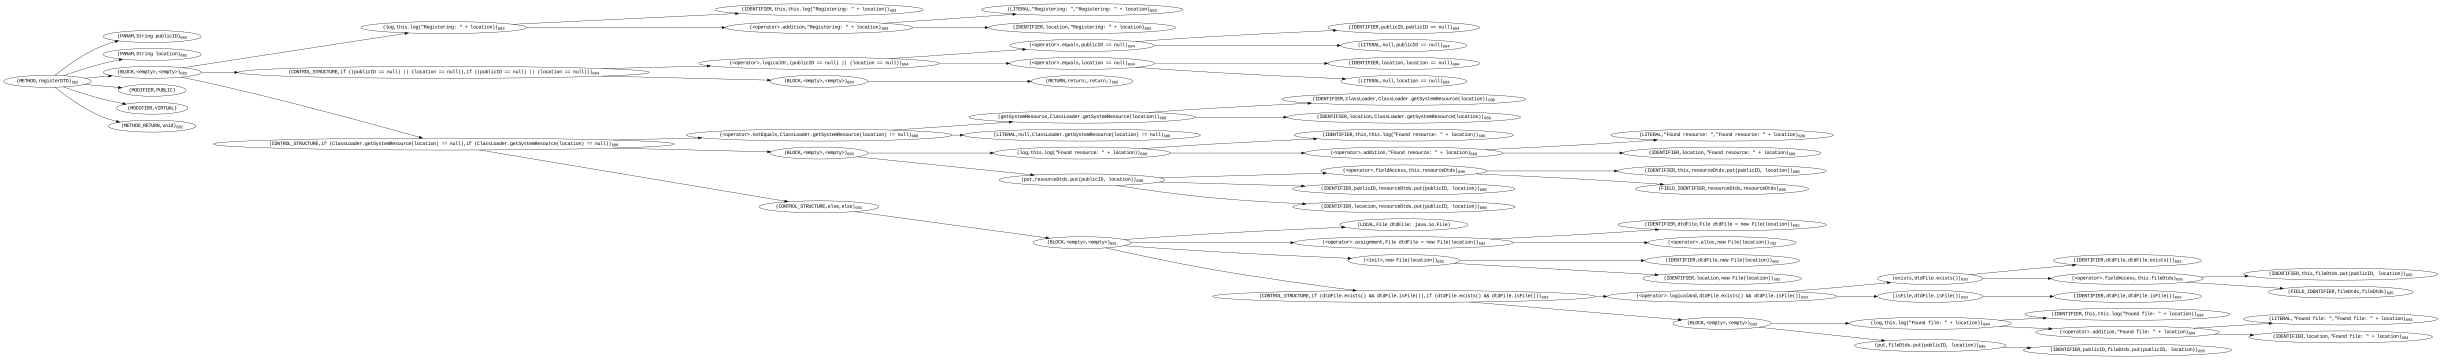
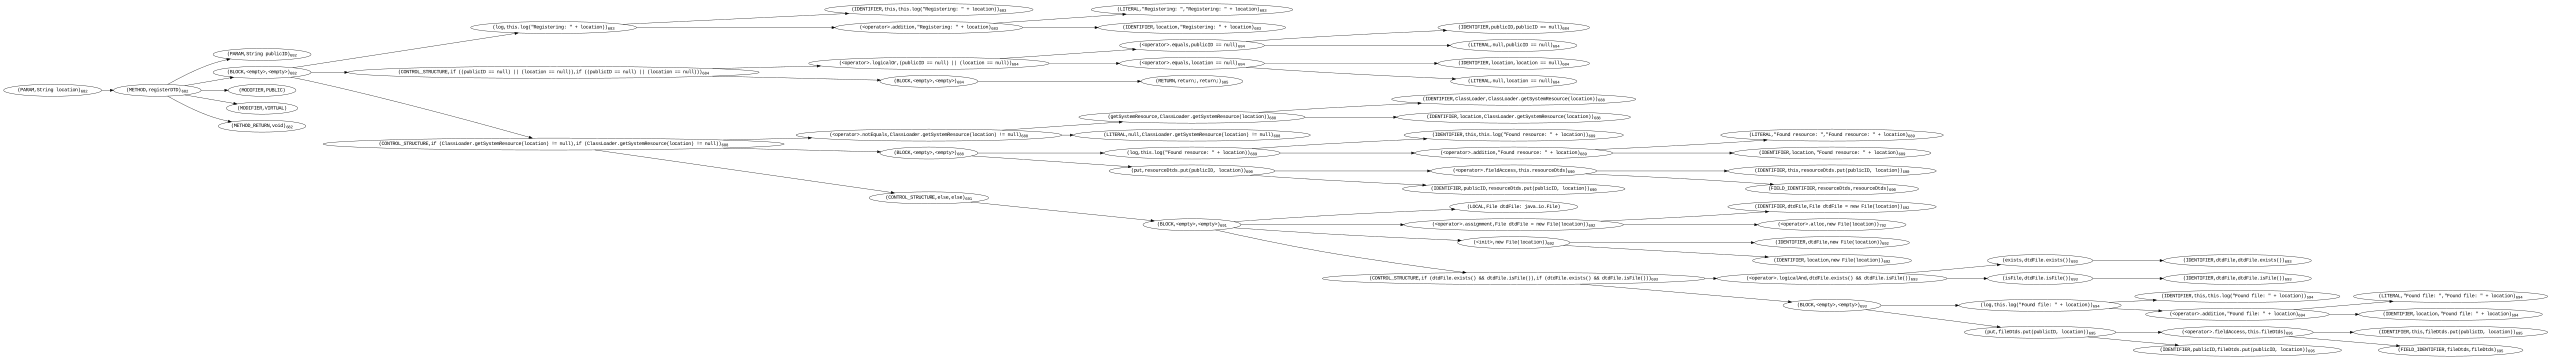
(91, 67) -> (106, 90)
(1404, 207) -> none
(2016, 279) -> (2137, 332)
